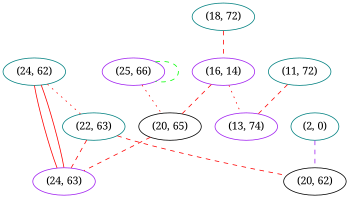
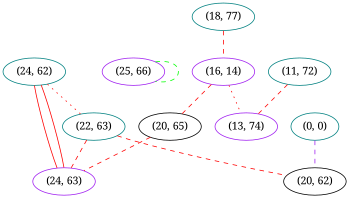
(223, 17) -> (223, 17)
(152, 99) -> none
(315, 127) -> (315, 127)
